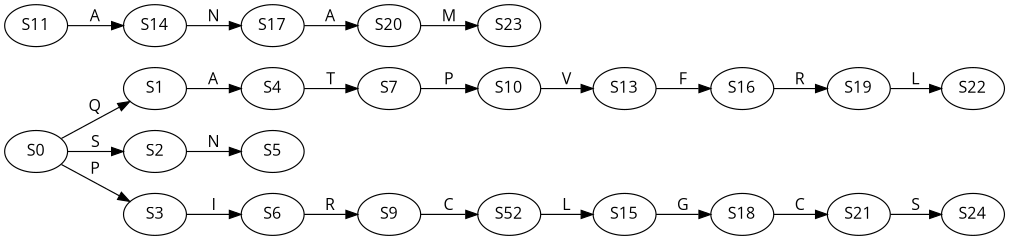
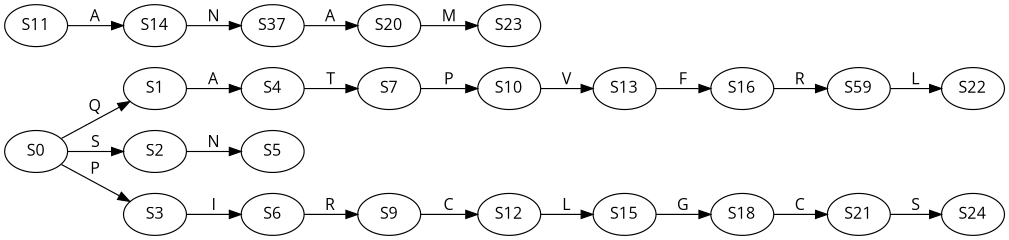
(273, 26) -> (273, 26)
(859, 89) -> (859, 89)
(509, 214) -> (509, 214)
